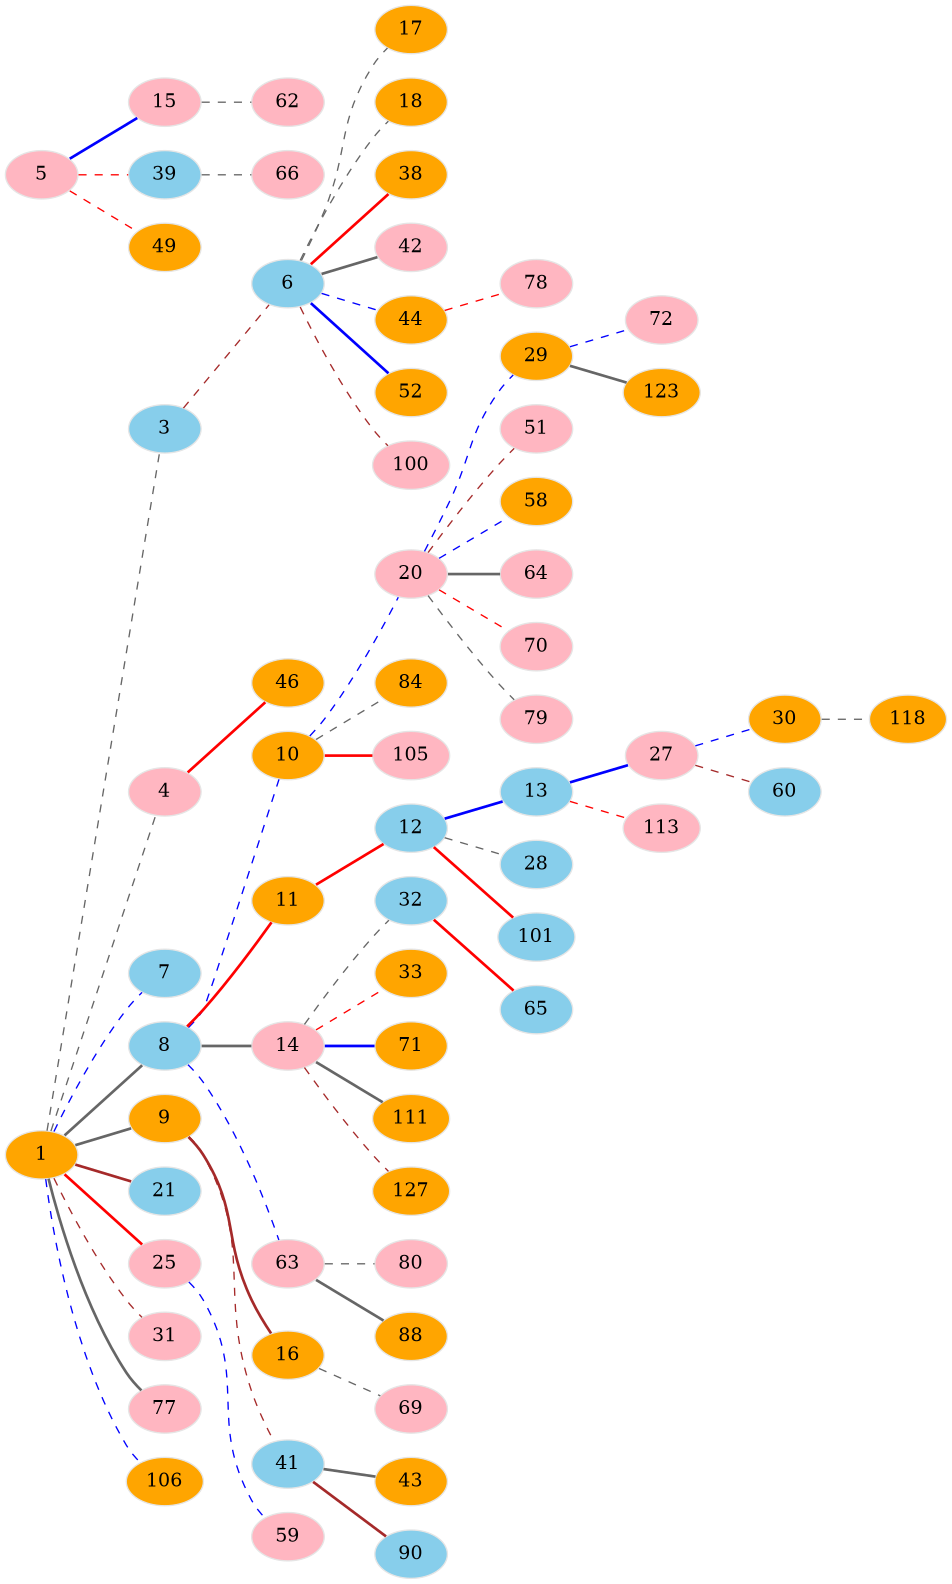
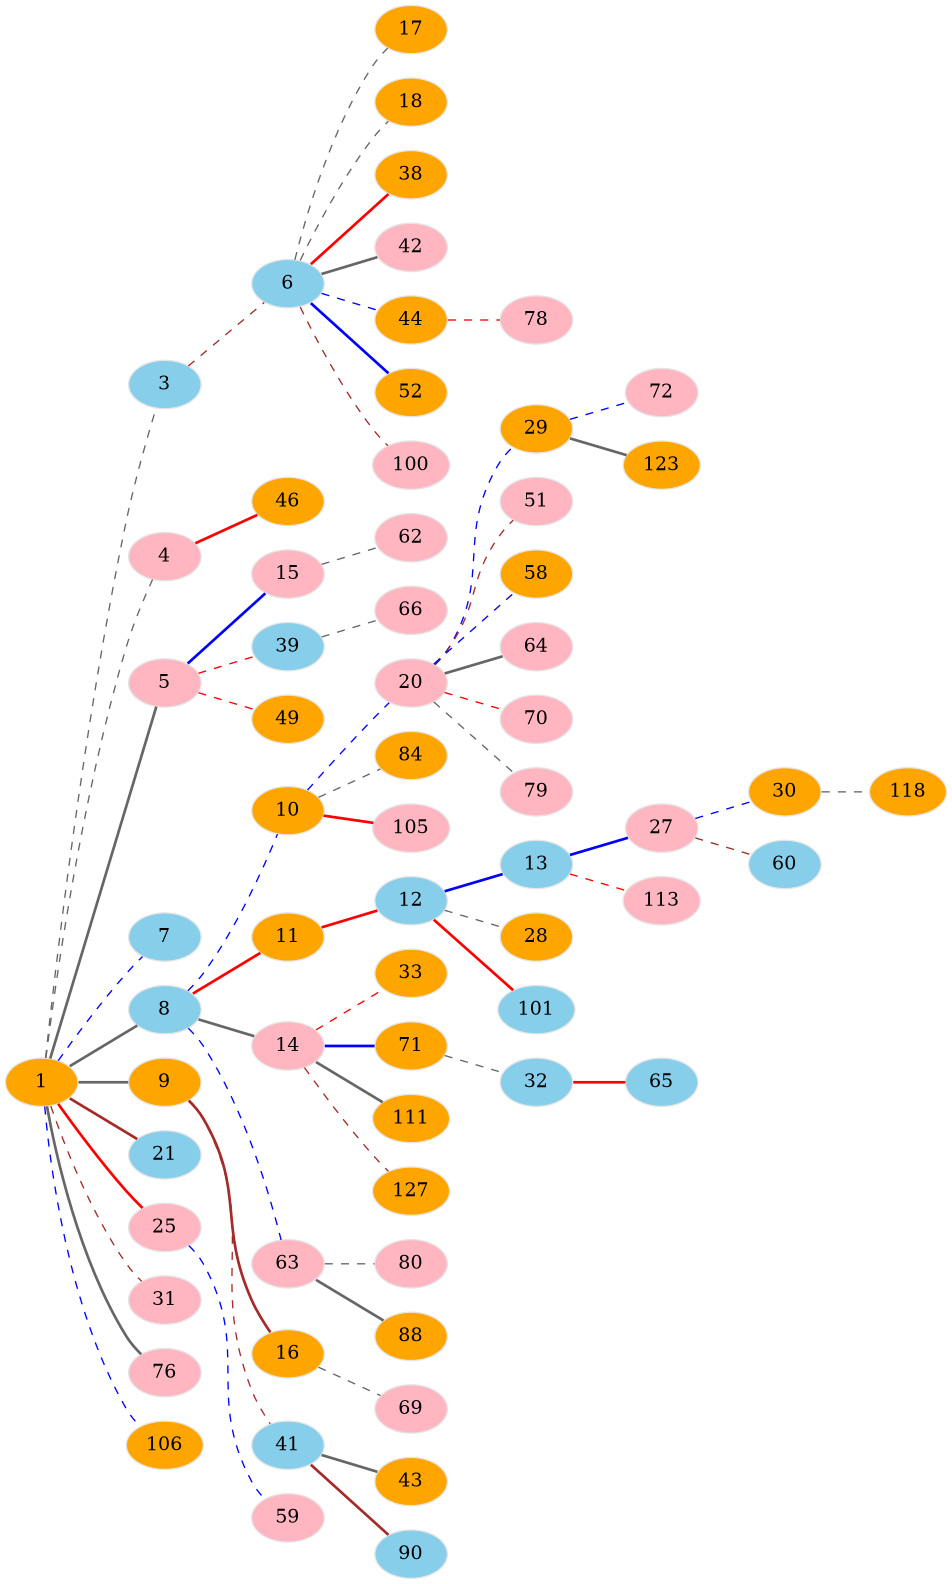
(536, 864) -> (536, 937)
none -> (103, 883)
(345, 971) -> (474, 1064)
(165, 1409) -> (165, 1373)
